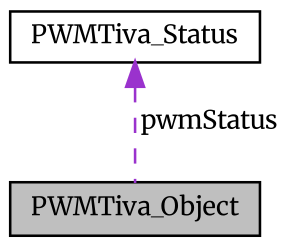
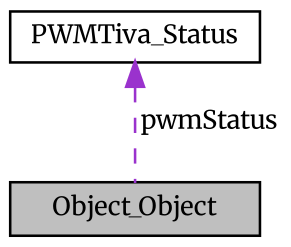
(135, 209) -> (135, 209)
